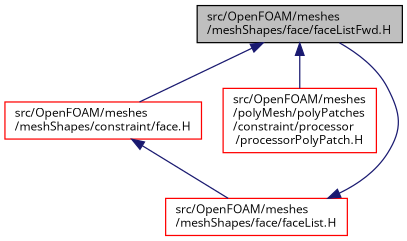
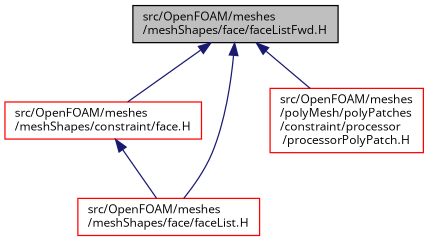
(398, 119) -> (220, 131)
